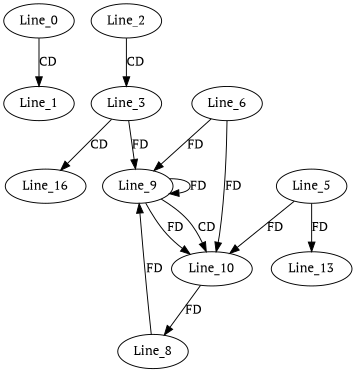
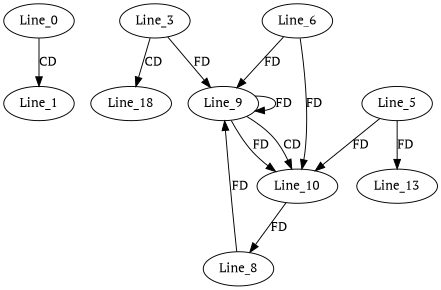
(126, 21) -> none
(46, 186) -> (131, 104)
